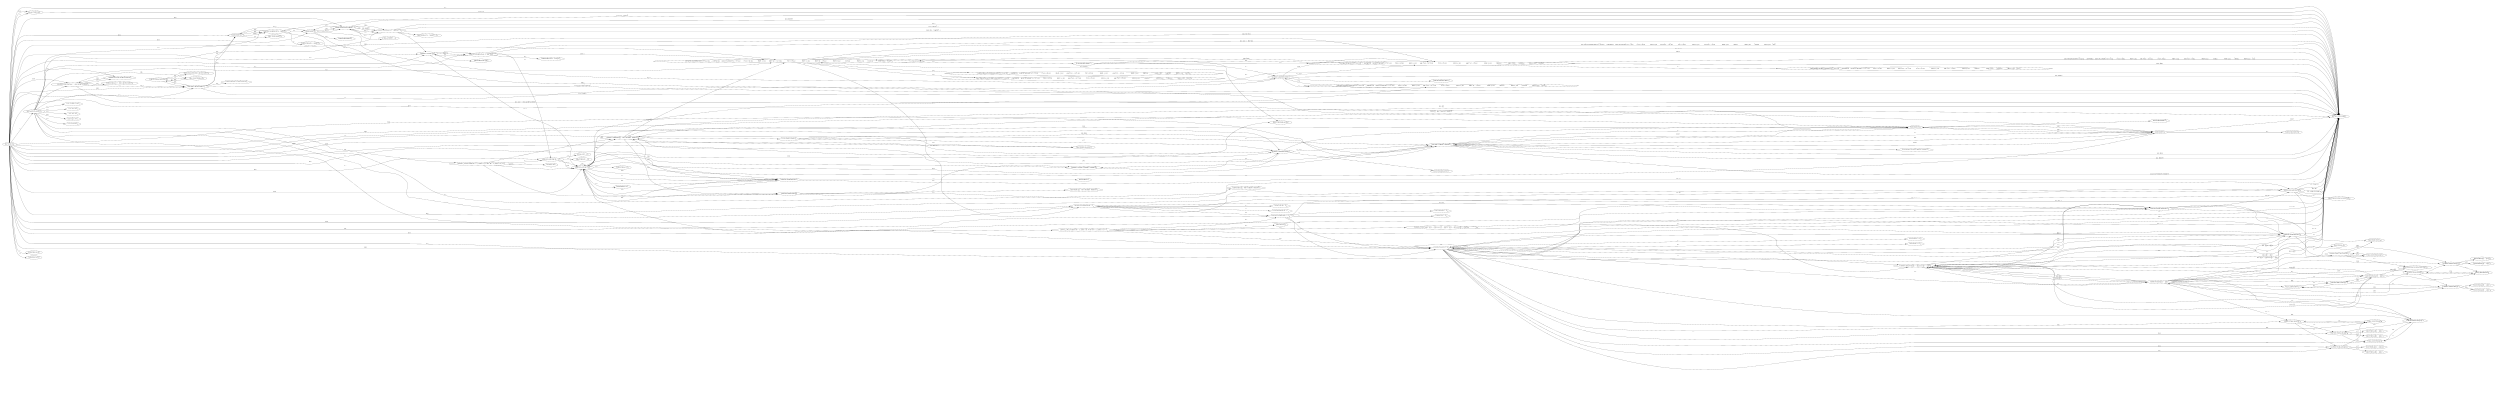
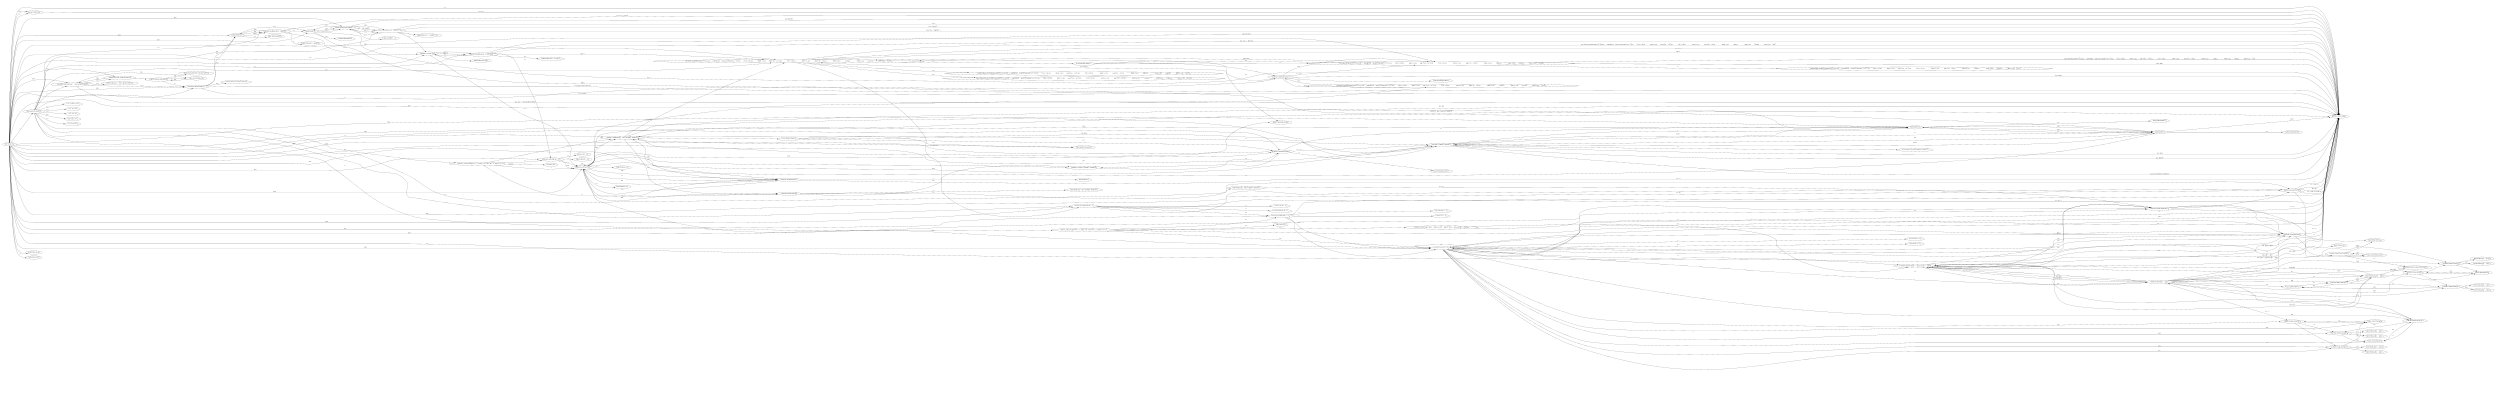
(178, 83) -> (140, 79)
(2339, 199) -> none
(1622, 204) -> (1708, 188)
